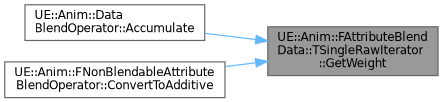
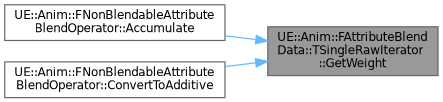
(115, 23) -> (115, 23)
